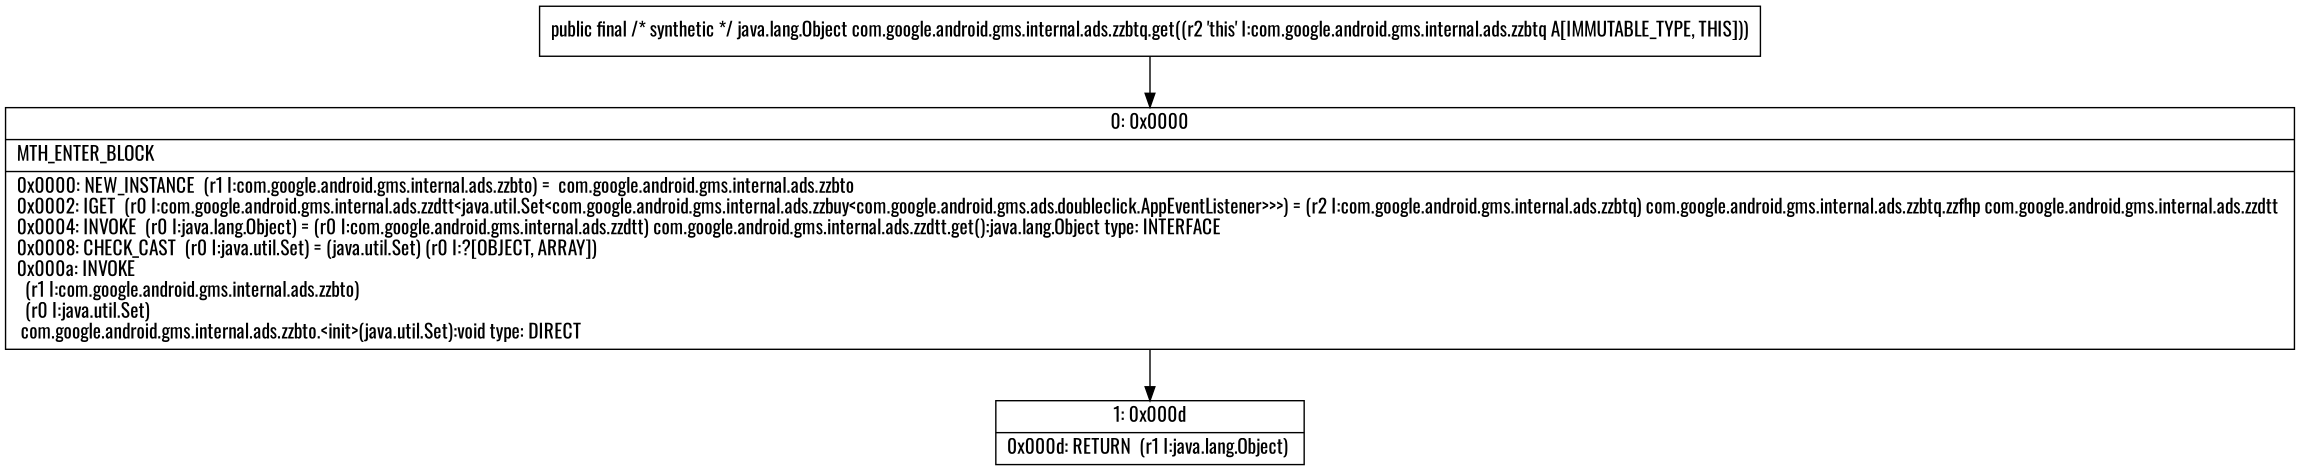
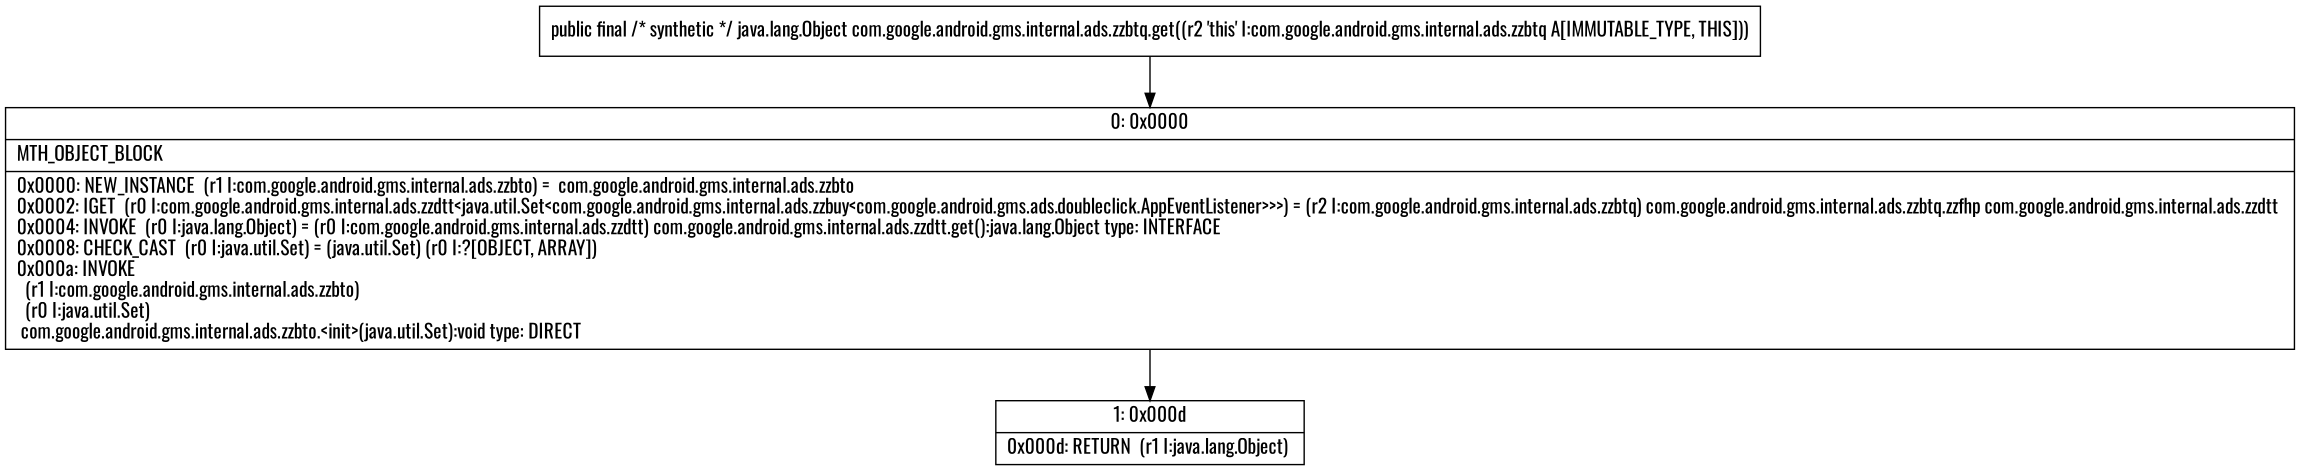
(86, 155) -> (90, 155)
